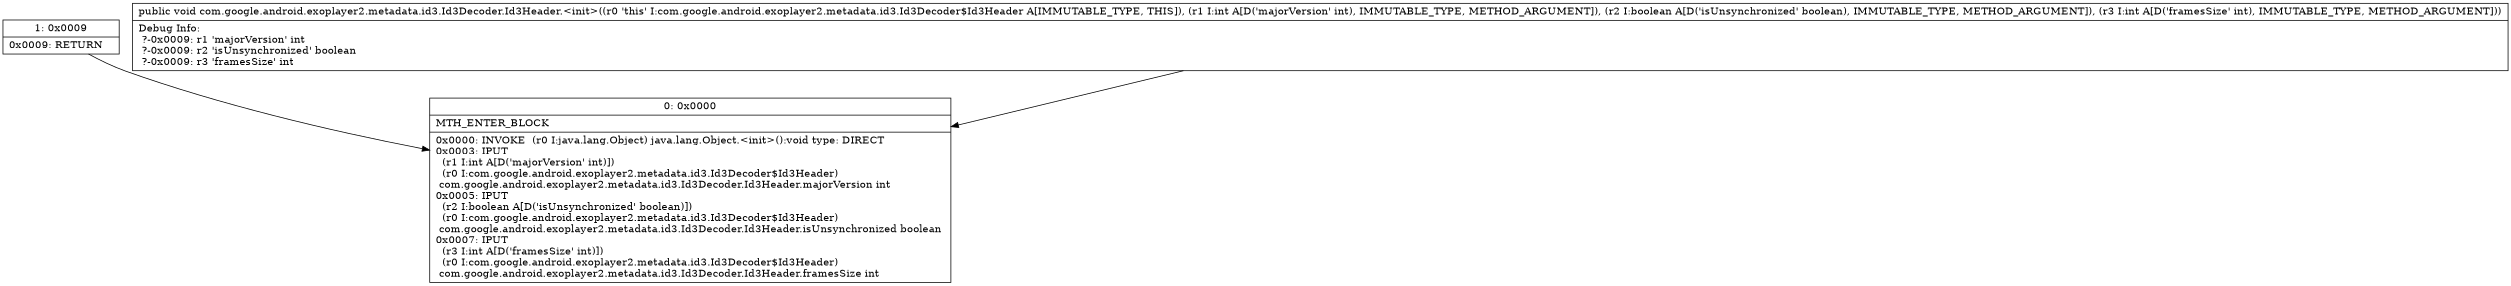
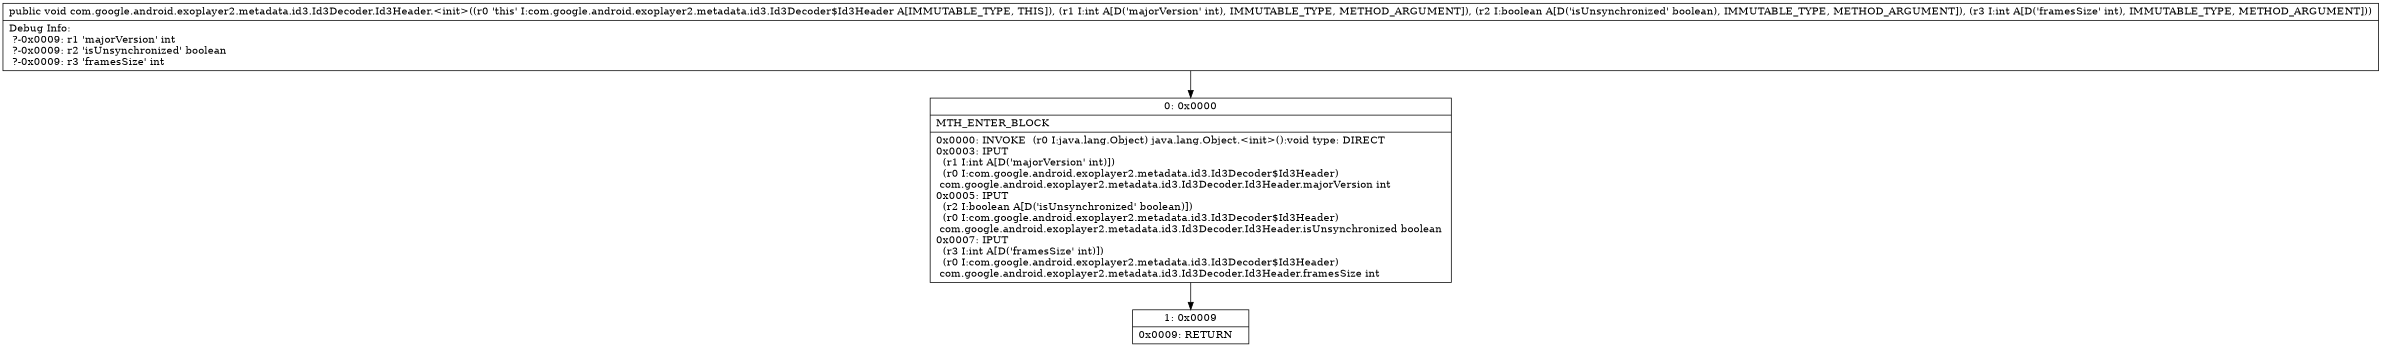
(253, 110) -> (1191, 292)
